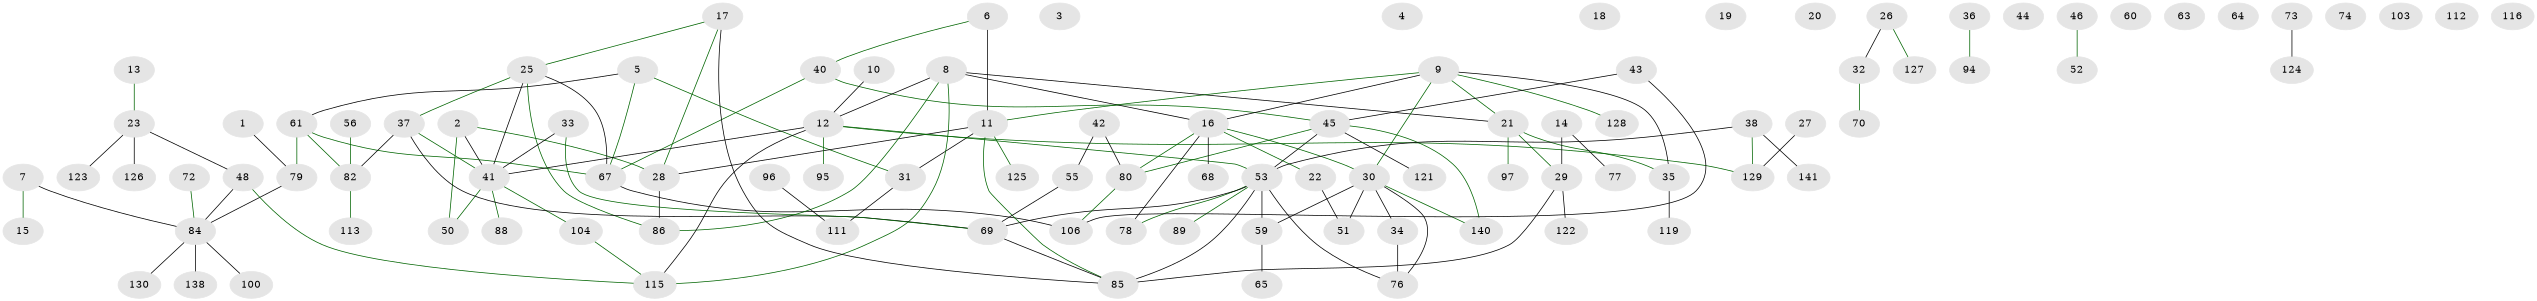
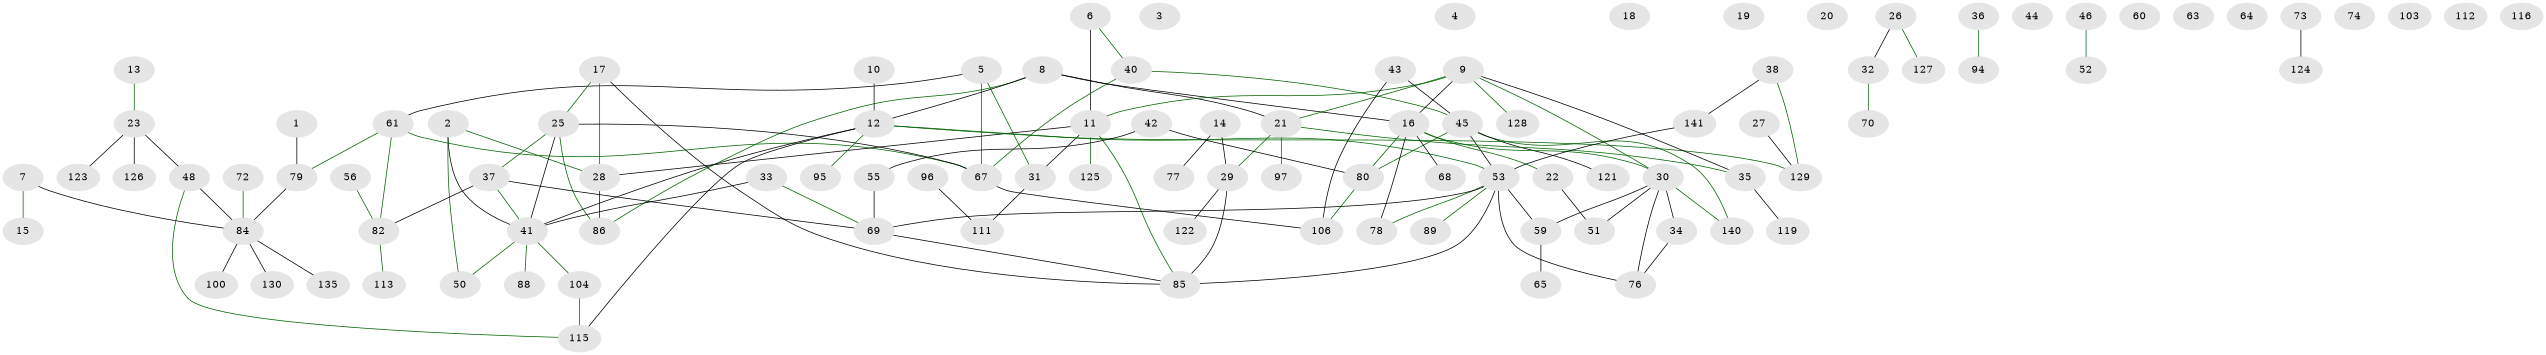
(1515, 142) -> (1630, 136)
(867, 244) -> none
(195, 285) -> (328, 285)
